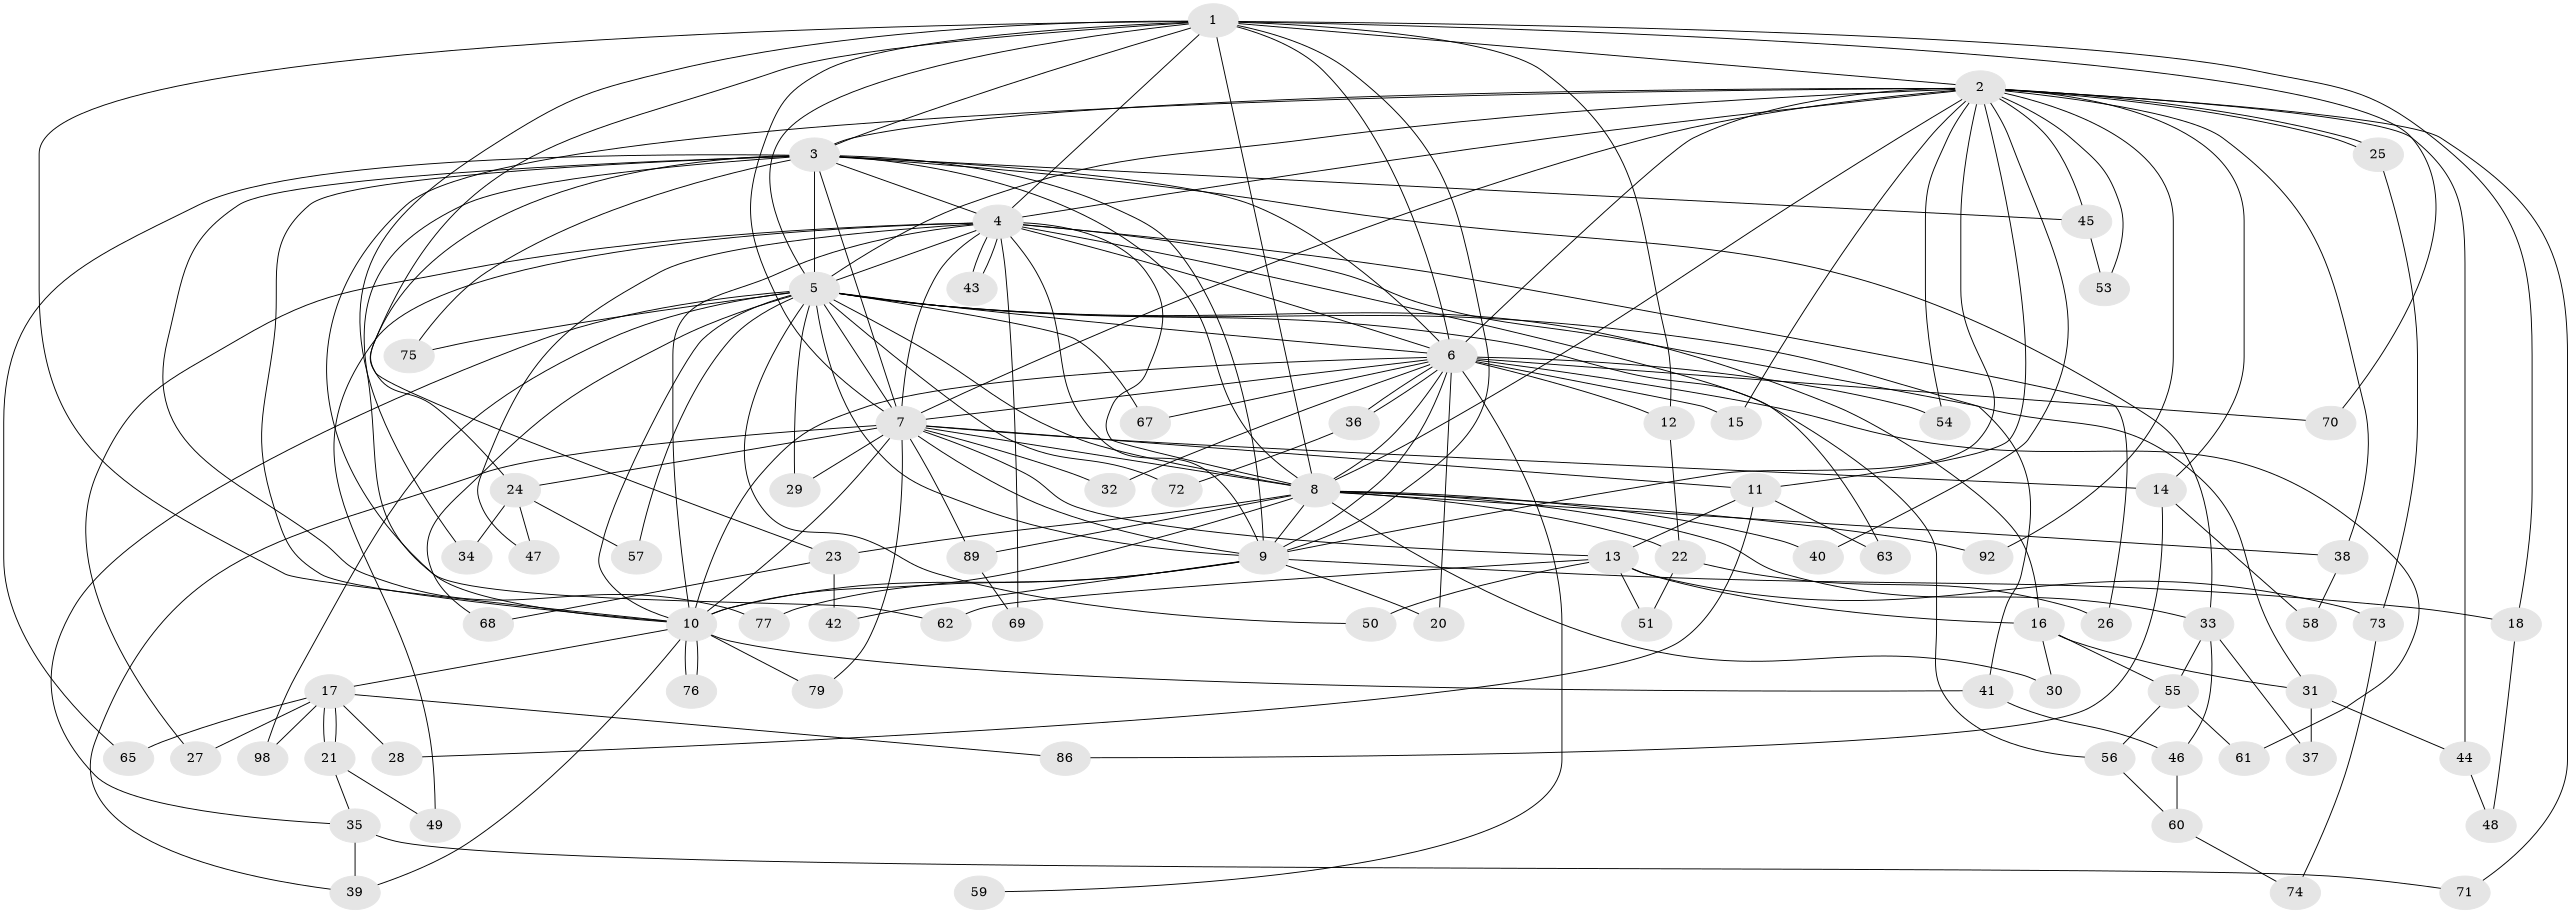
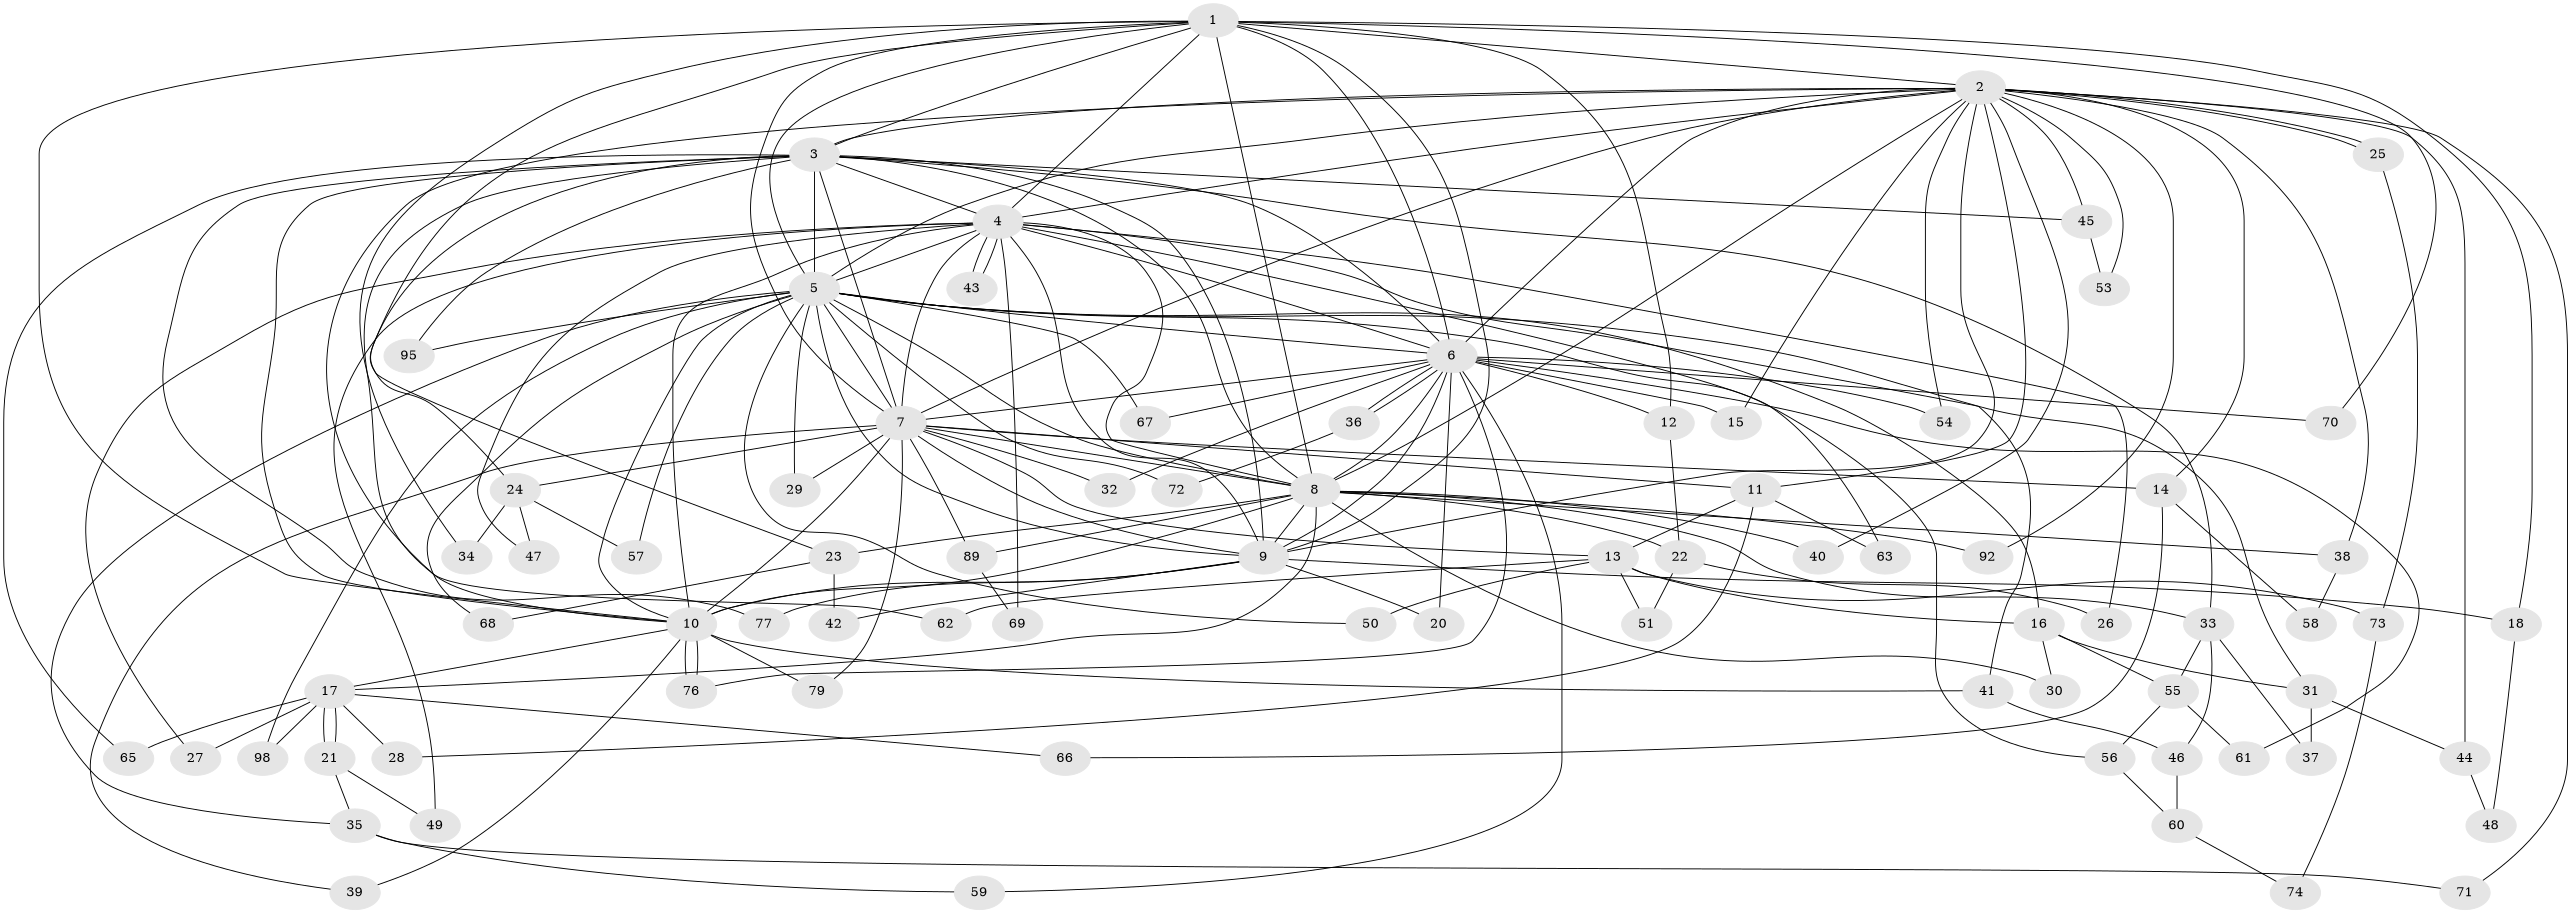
(409, 356) -> (409, 356)
(1007, 382) -> (1237, 663)
none -> (922, 656)
(1065, 759) -> (1065, 759)
(355, 859) -> (663, 879)
